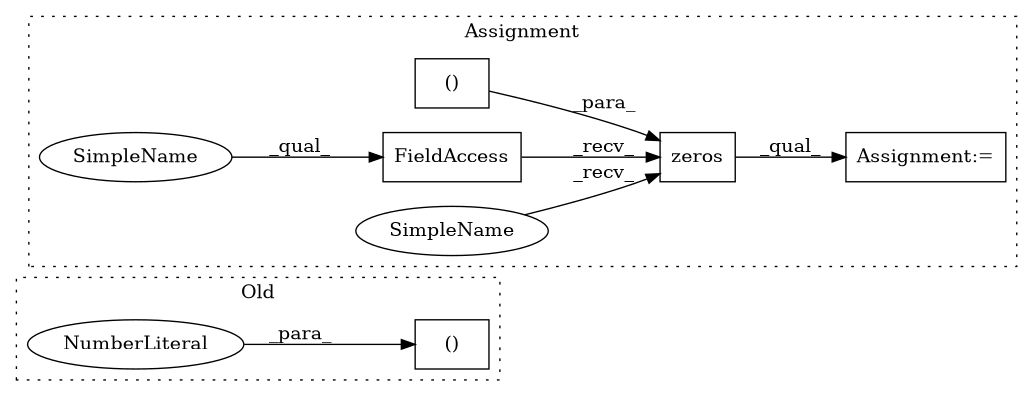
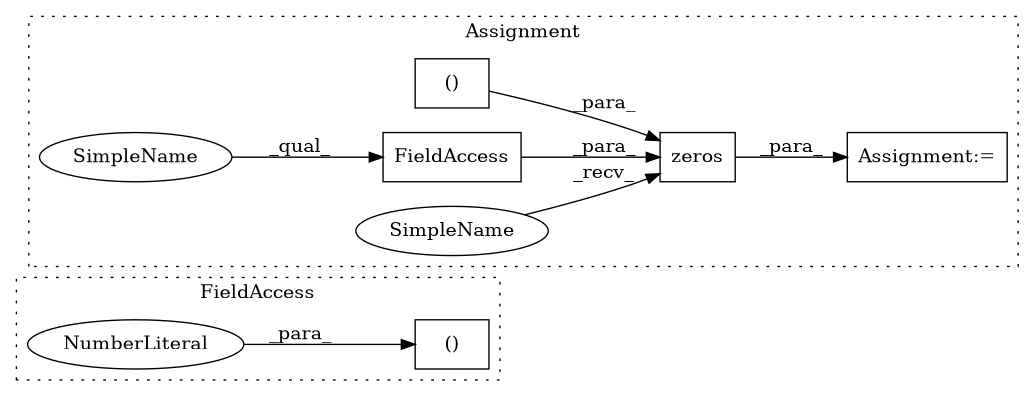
(604, 147) -> (604, 147)
(791, 147) -> (791, 147)
(258, 293) -> (258, 293)
